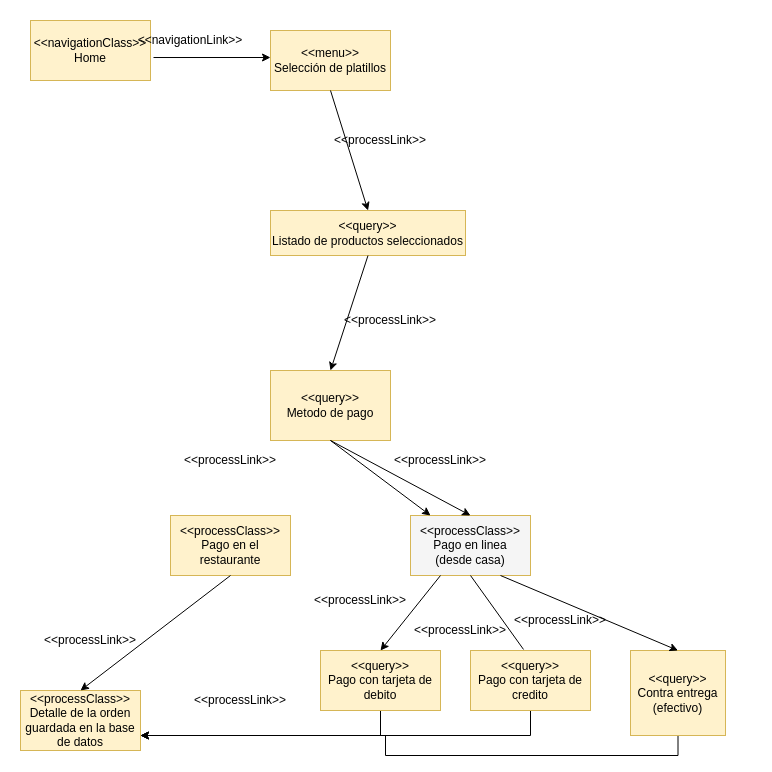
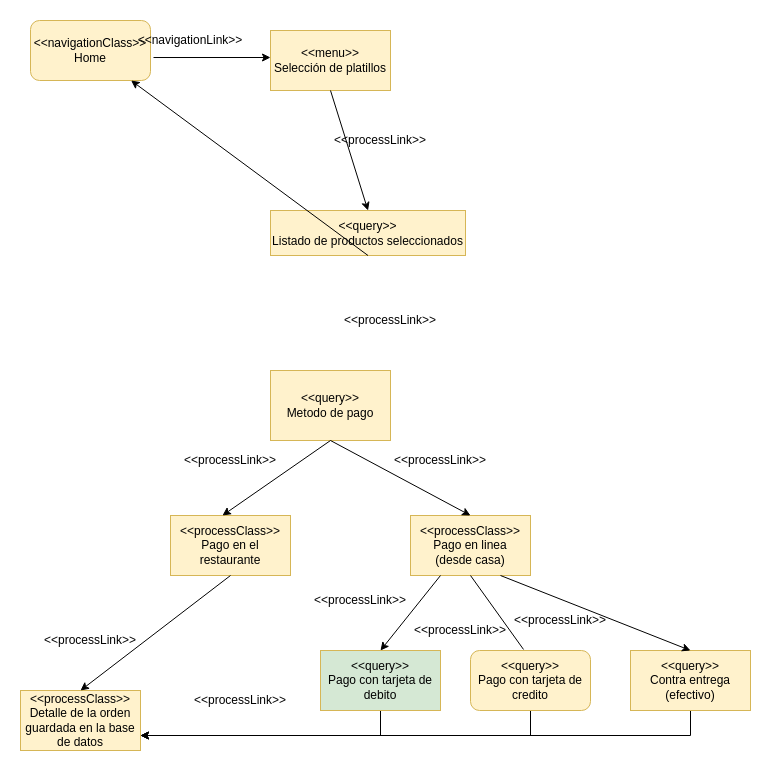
(91, 51) -> (91, 51)
(350, 310) -> (252, 170)
(380, 477) -> (279, 476)
(471, 546) -> (471, 546)
(381, 681) -> (381, 681)
(531, 681) -> (531, 681)
(678, 693) -> (691, 681)
